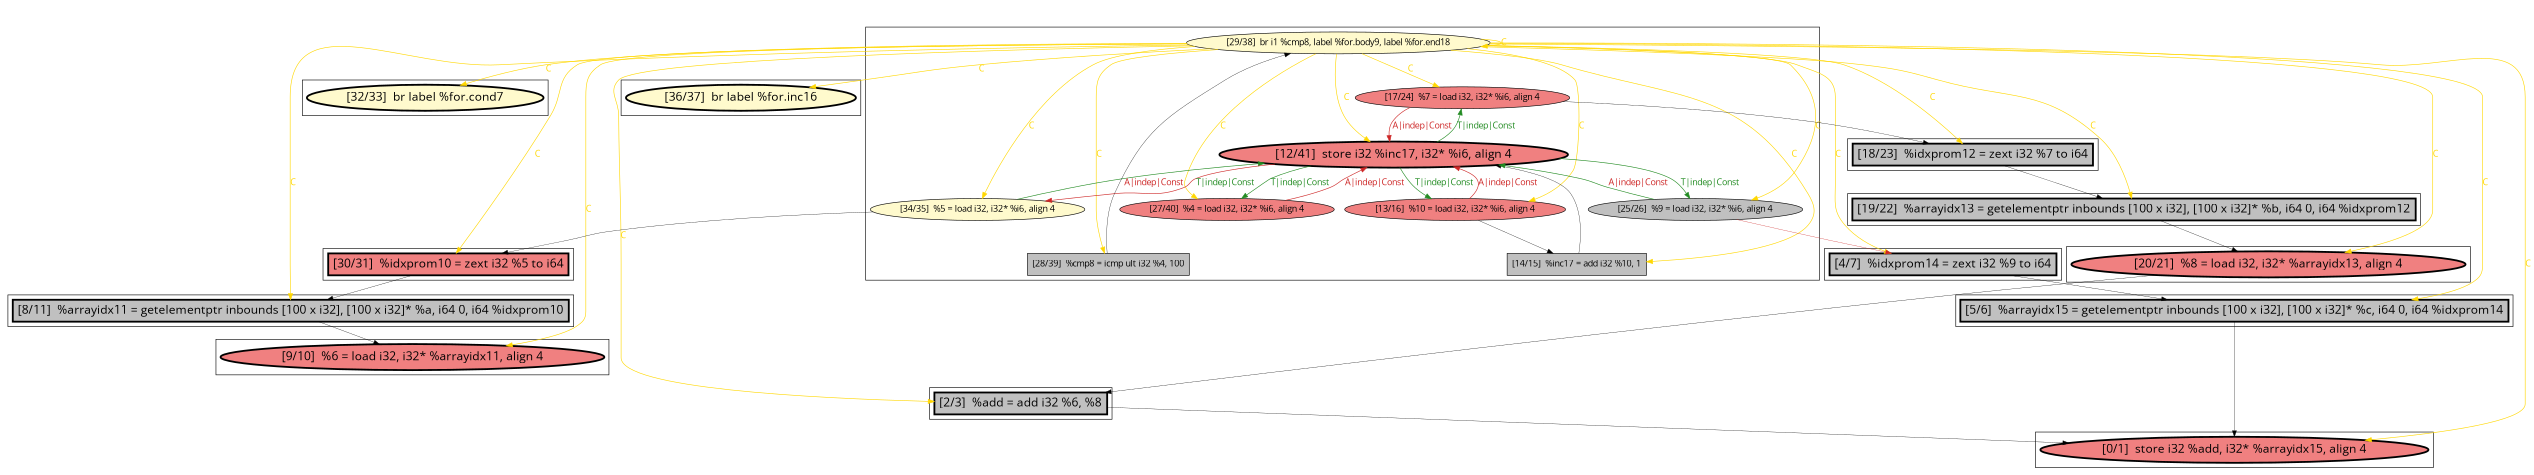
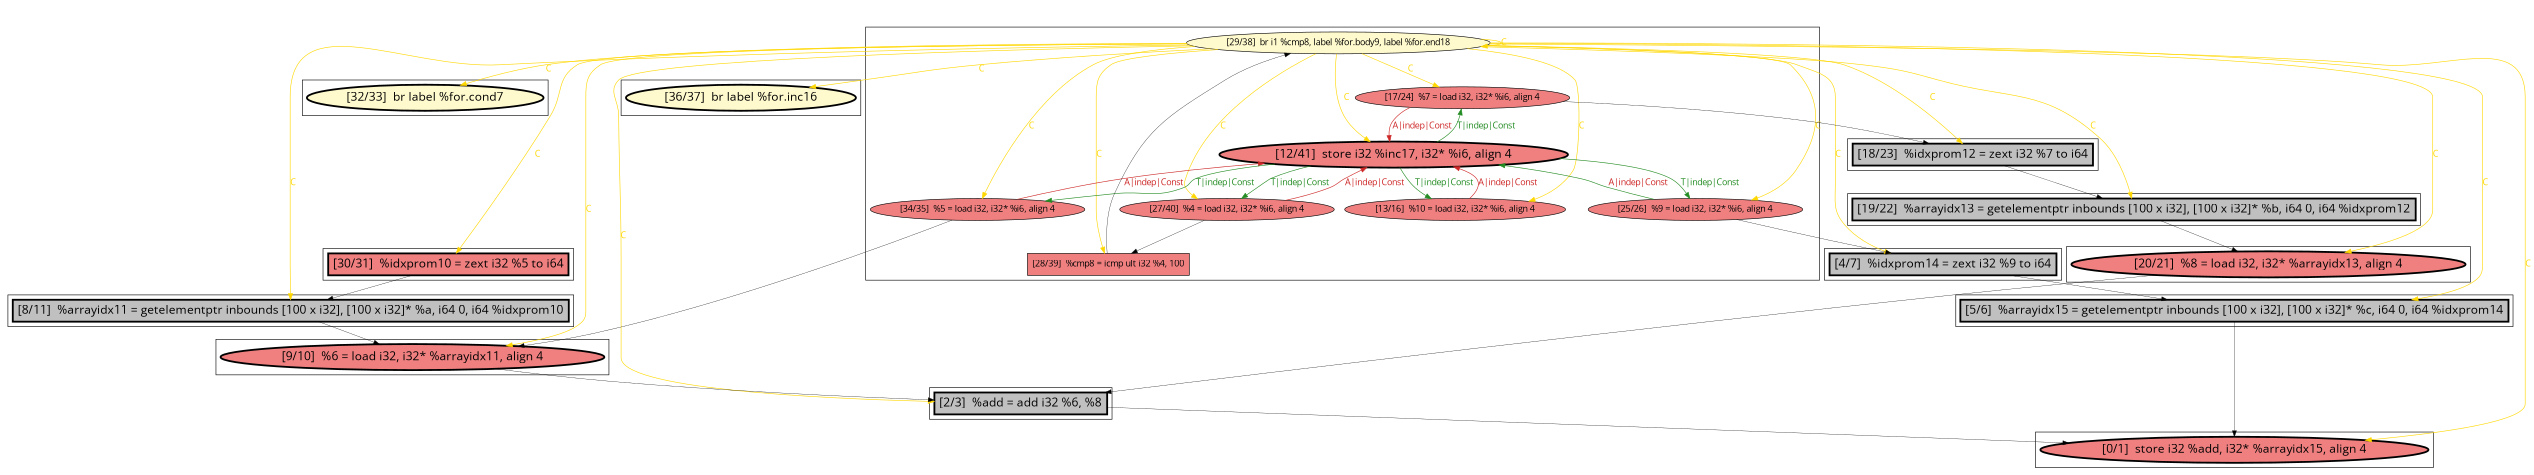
(1137, 177) -> (1137, 177)
(1166, 193) -> (1166, 193)
(978, 209) -> (978, 209)
(1695, 209) -> (1695, 209)
(689, 223) -> (741, 293)
none -> (1171, 236)
(1811, 236) -> (1811, 236)
(1108, 264) -> (1108, 264)
(1577, 264) -> none
none -> (679, 387)
